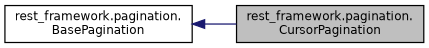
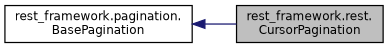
(330, 24) -> (310, 24)
